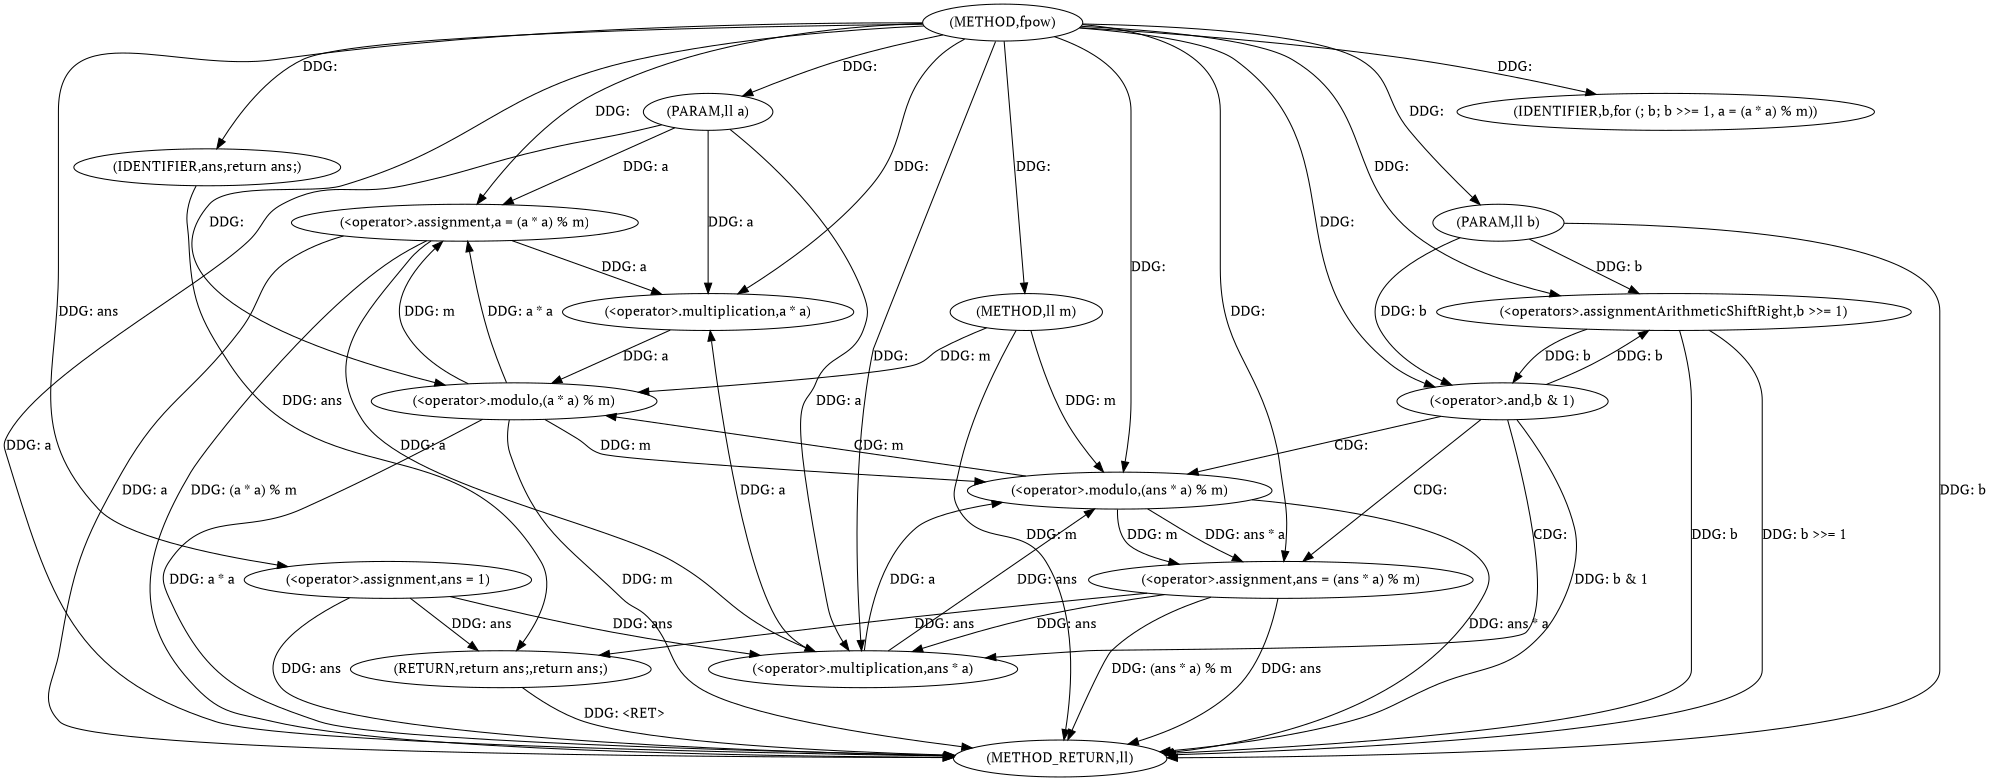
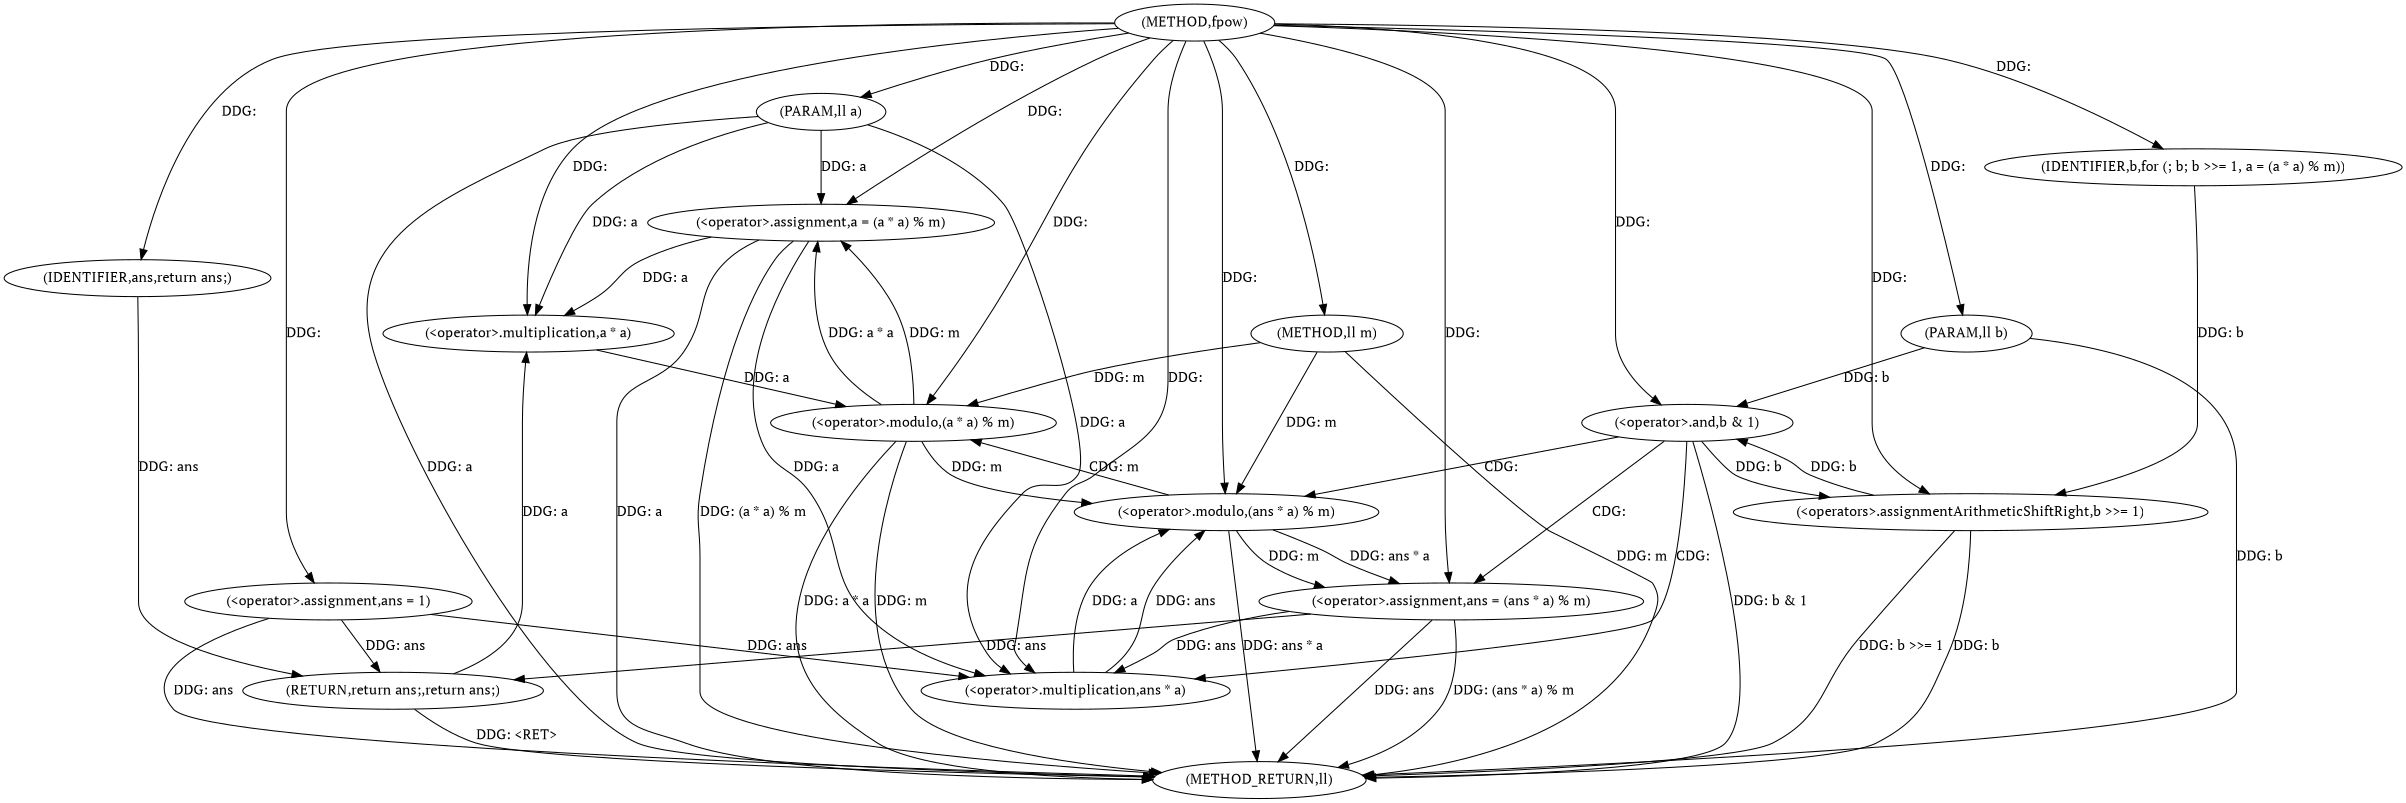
(1580, 264) -> (2197, 382)
(89, 312) -> (306, 334)
(740, 507) -> (522, 535)
